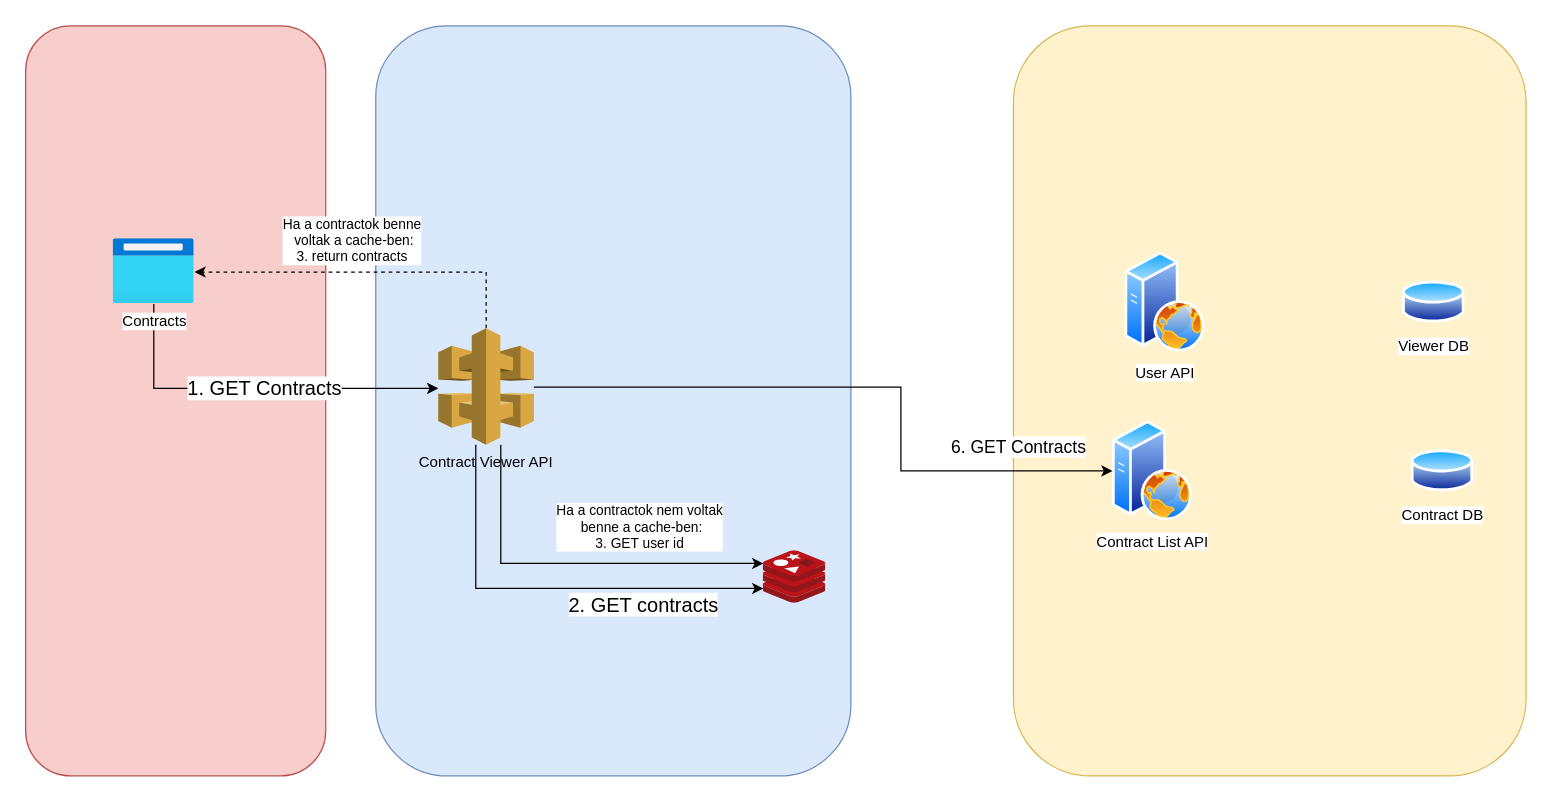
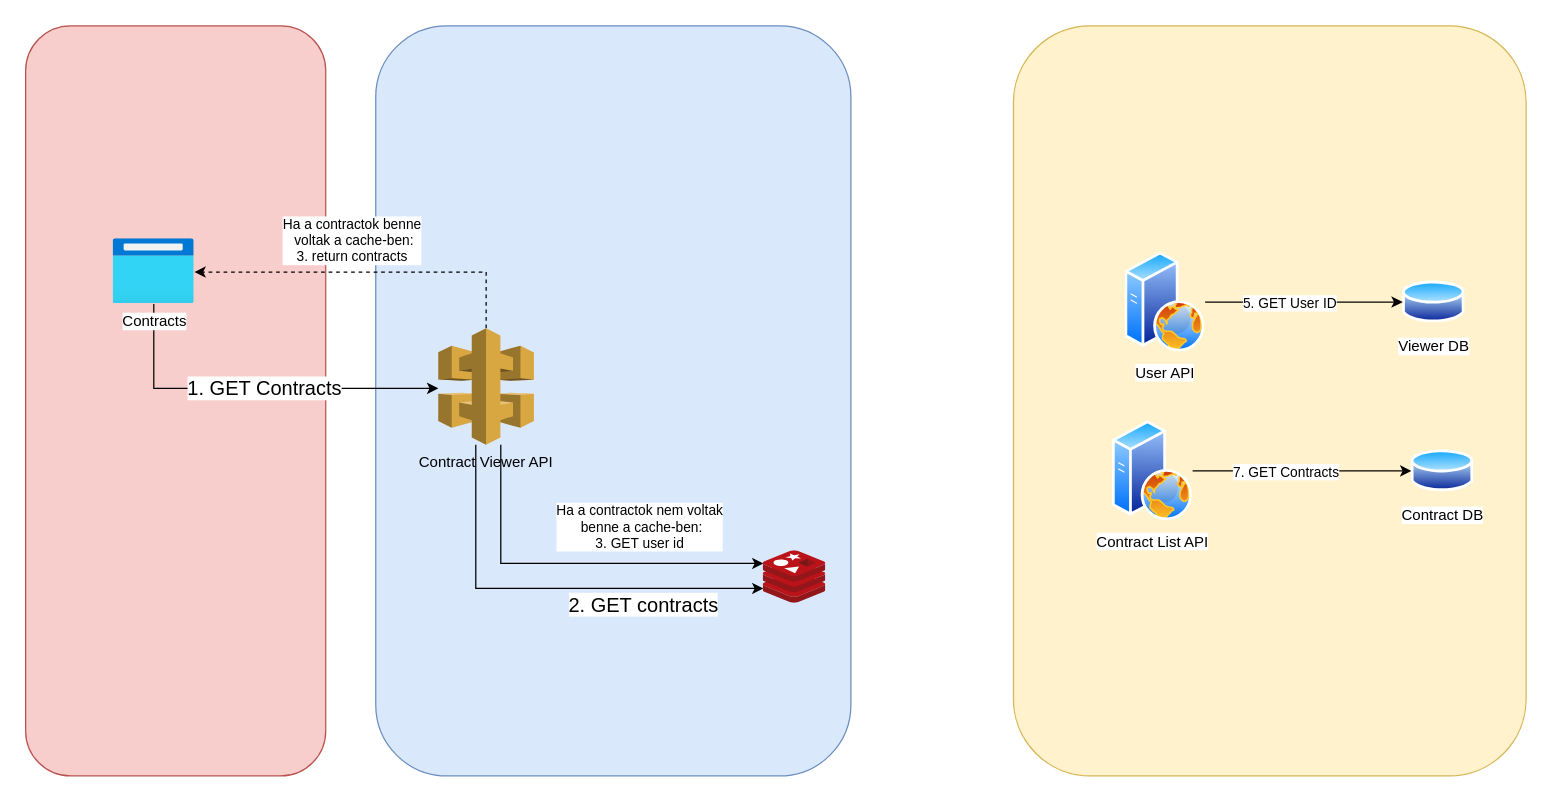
none -> (1299, 302)
(861, 387) -> none
none -> (1298, 471)
